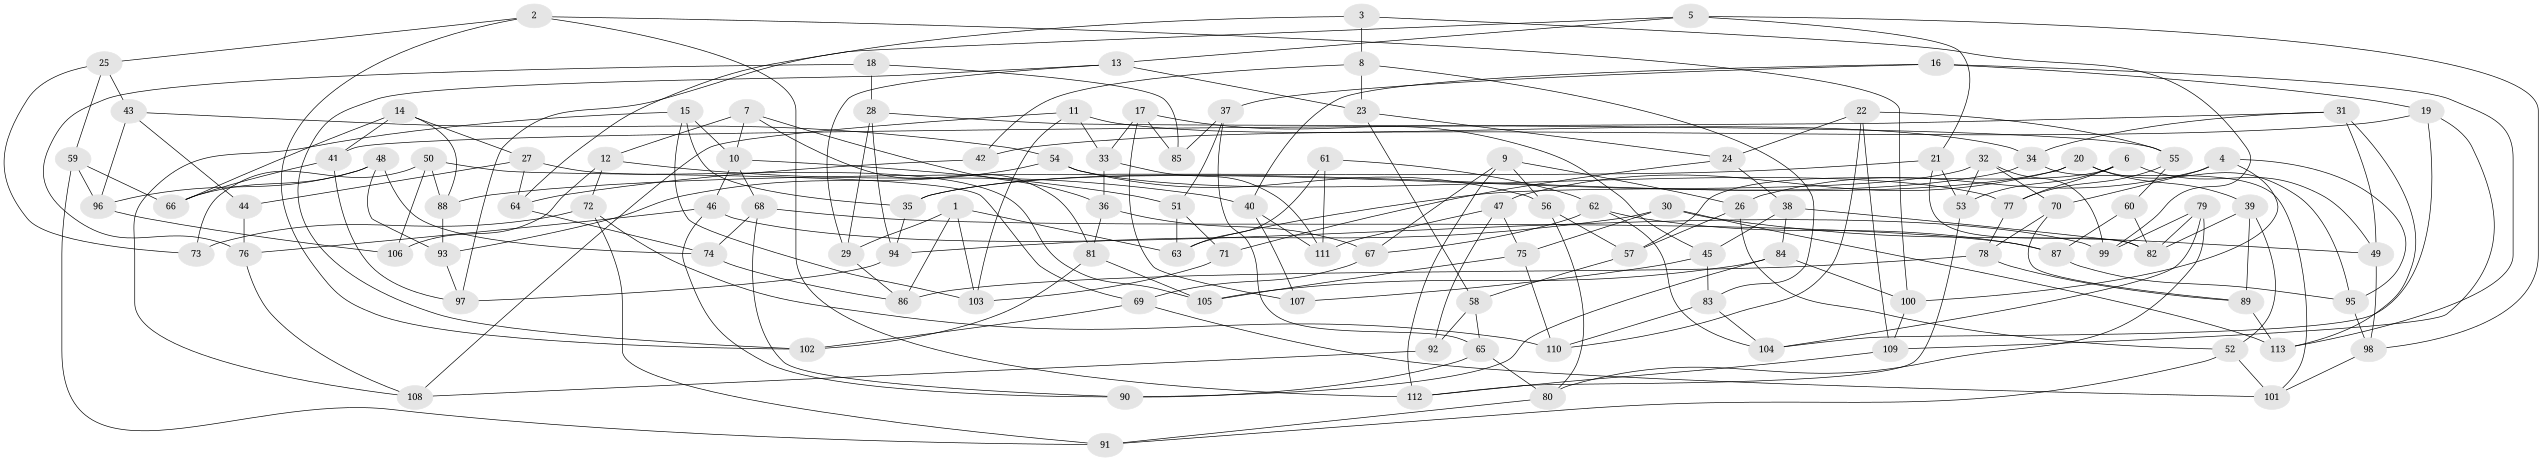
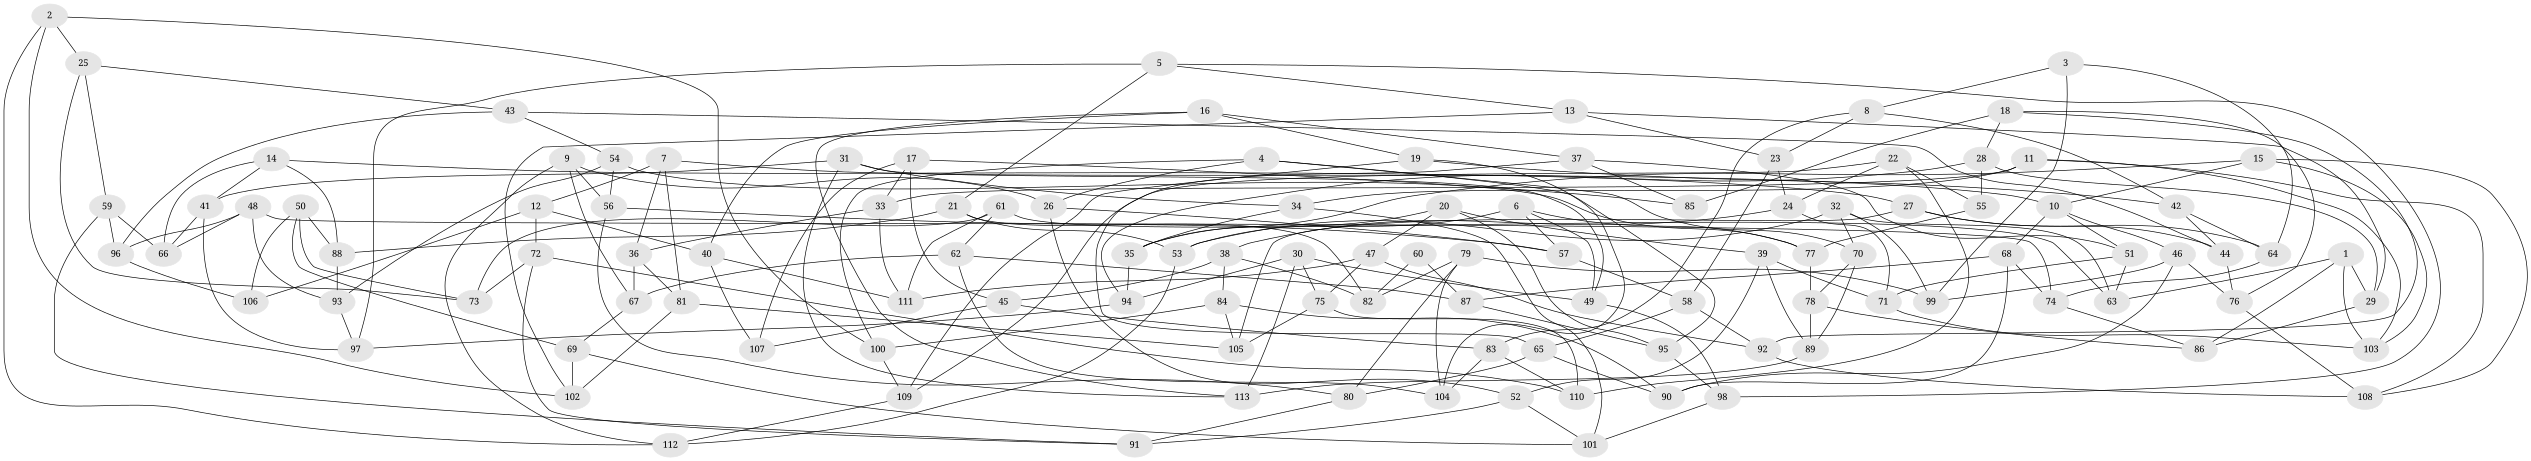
(2146, 189) -> none
none -> (679, 219)
(2210, 226) -> (1822, 280)
none -> (2197, 227)
none -> (2342, 323)
